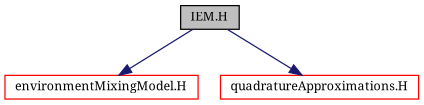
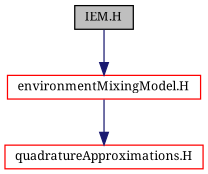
(259, 49) -> (104, 116)
